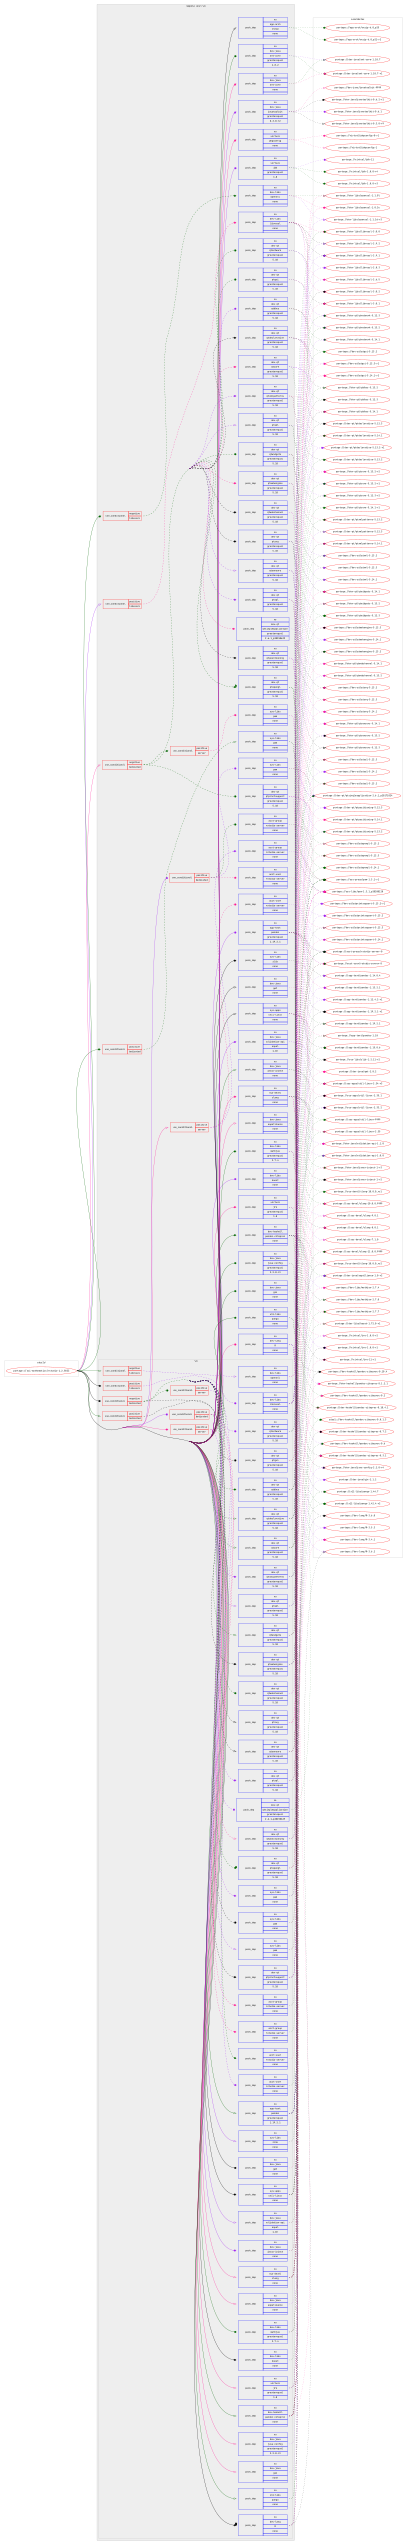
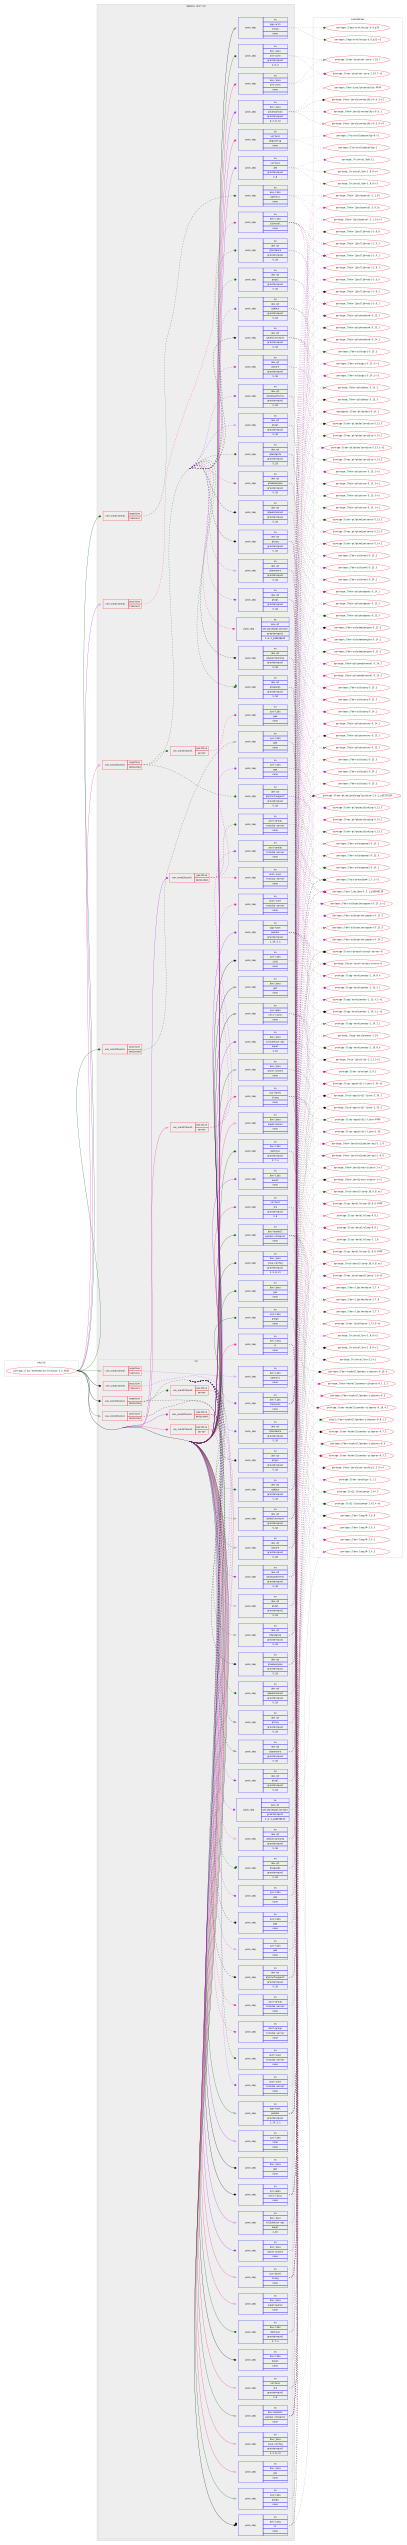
(358, 412) -> (358, 412)
